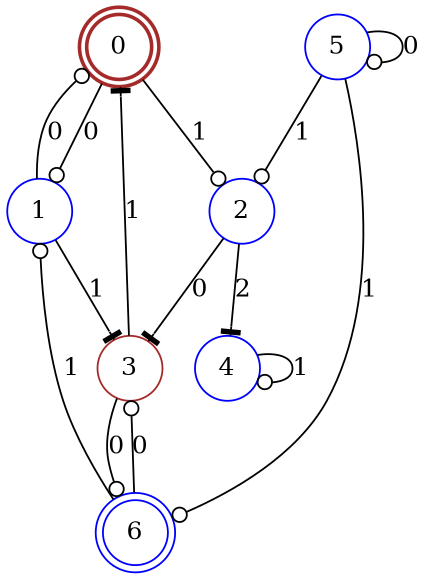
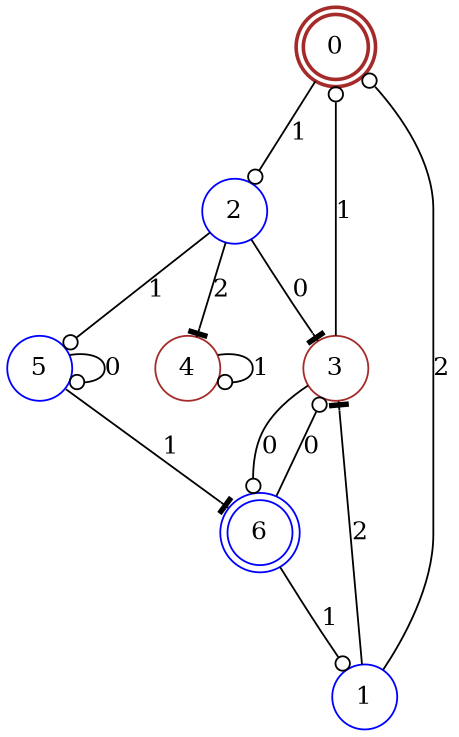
(293, 123) -> (143, 285)
(81, 126) -> none
(56, 133) -> (442, 368)
(125, 216) -> (336, 219)
(98, 290) -> (361, 533)
(352, 332) -> (143, 446)
(228, 368) -> (188, 368)
